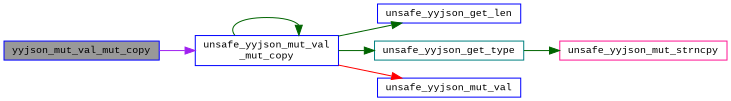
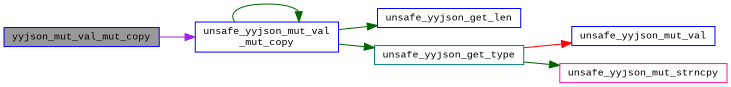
(365, 71) -> (543, 46)
